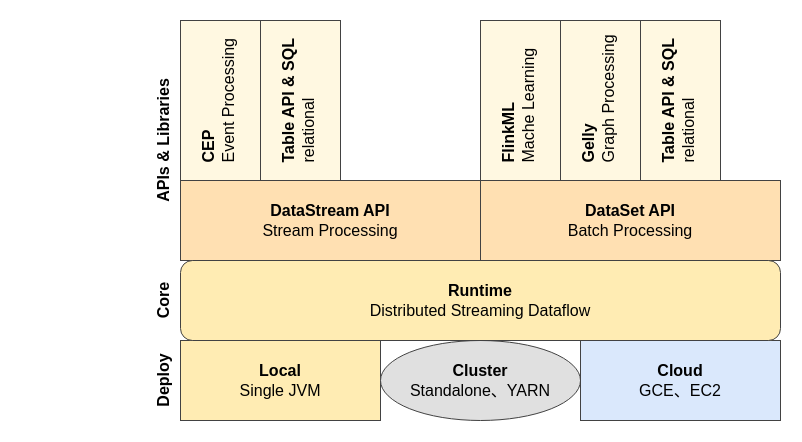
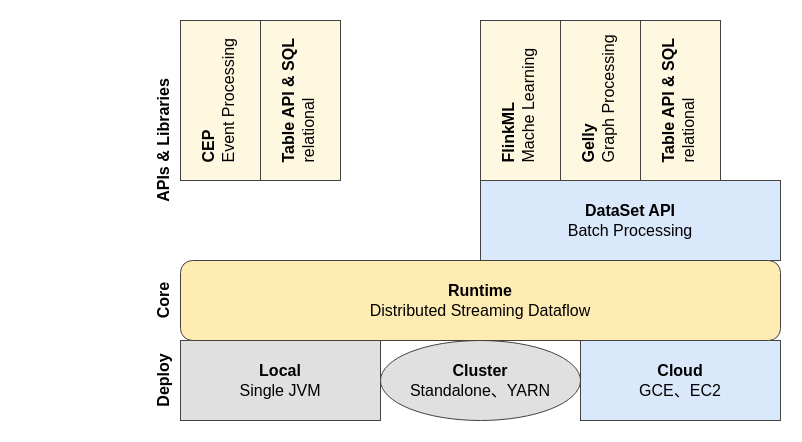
(331, 221) -> none
(631, 221) -> (631, 221)
(281, 381) -> (281, 381)
